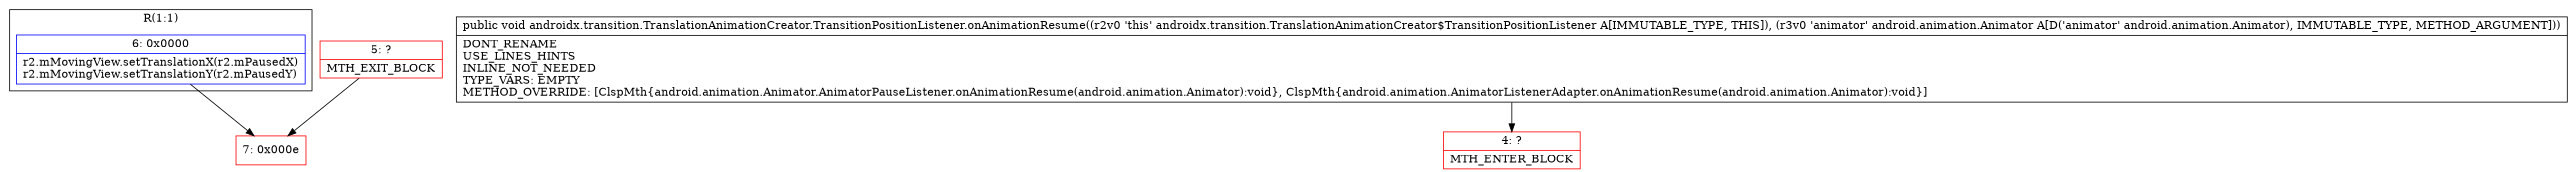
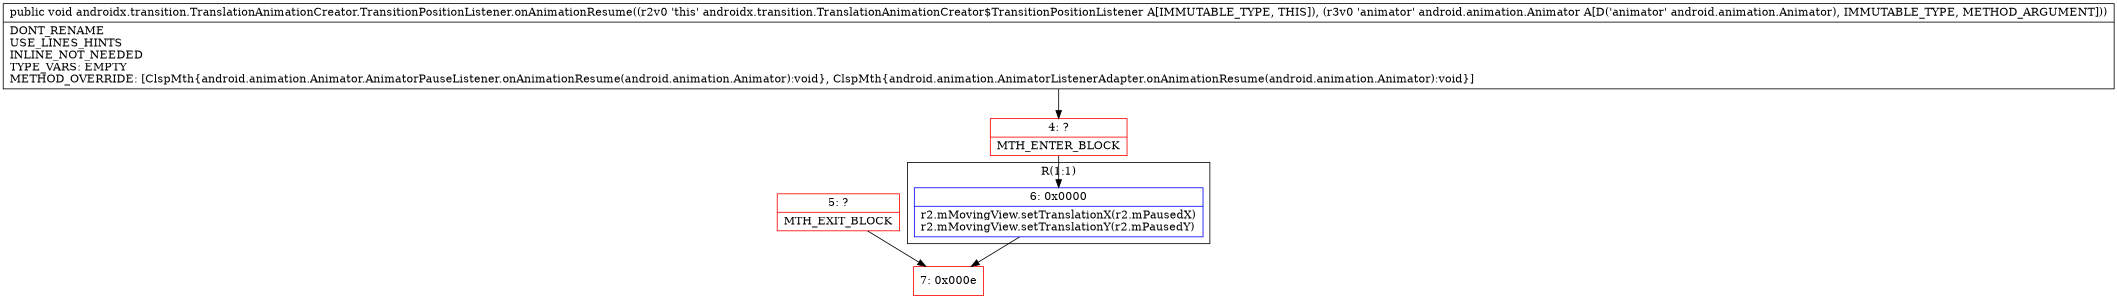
none -> (1059, 168)
